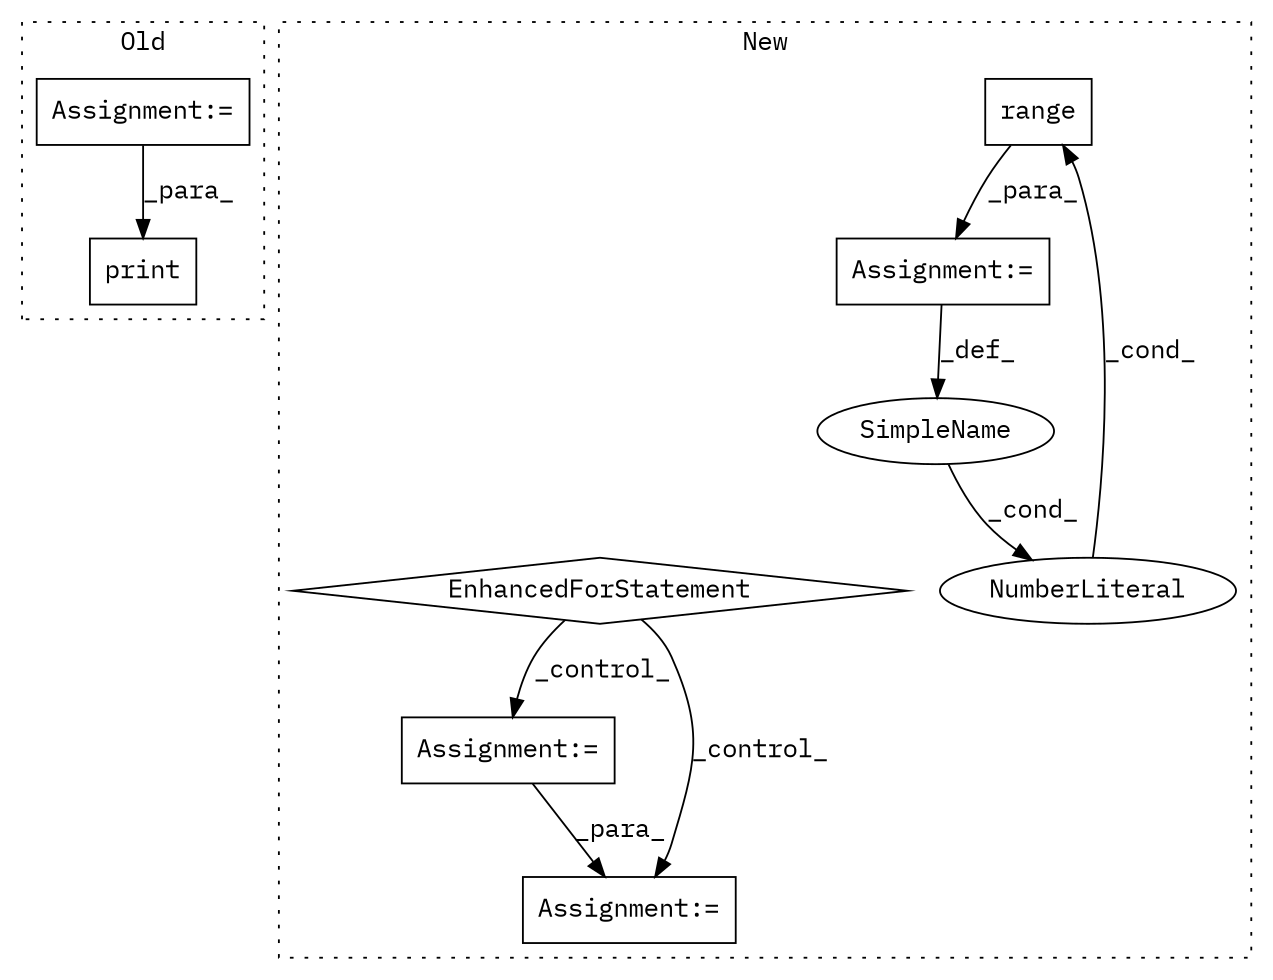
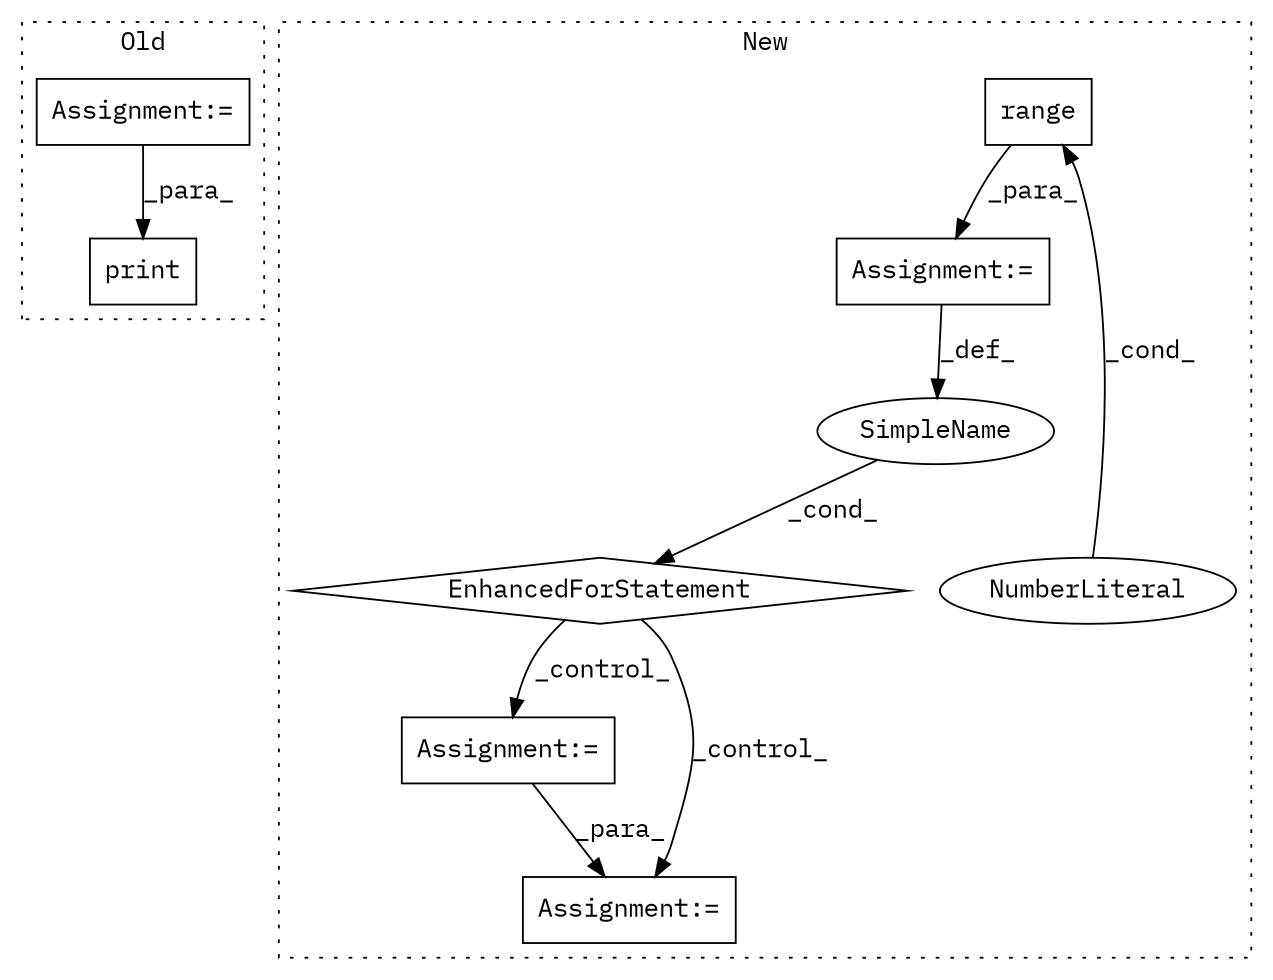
(976, 512) -> (775, 508)
